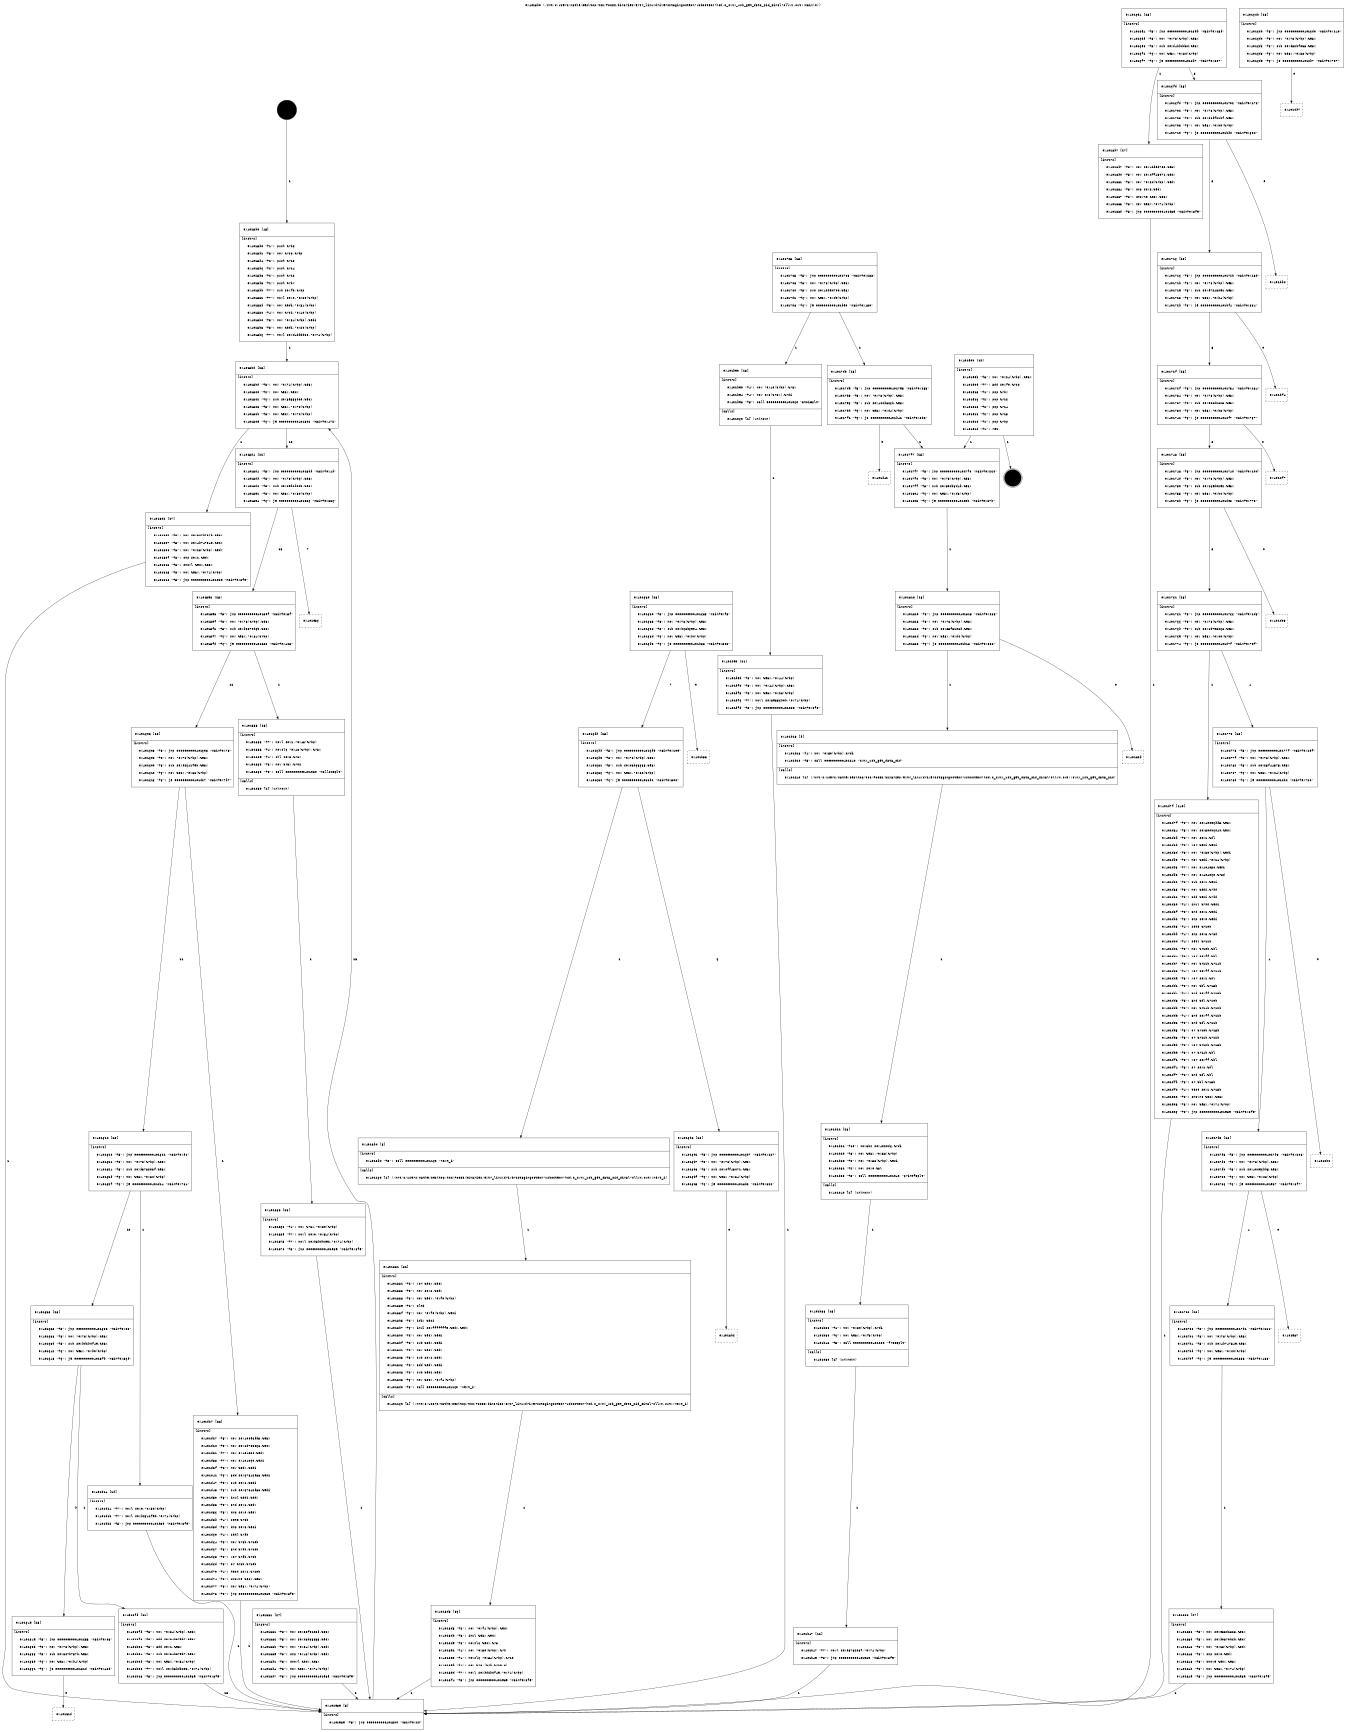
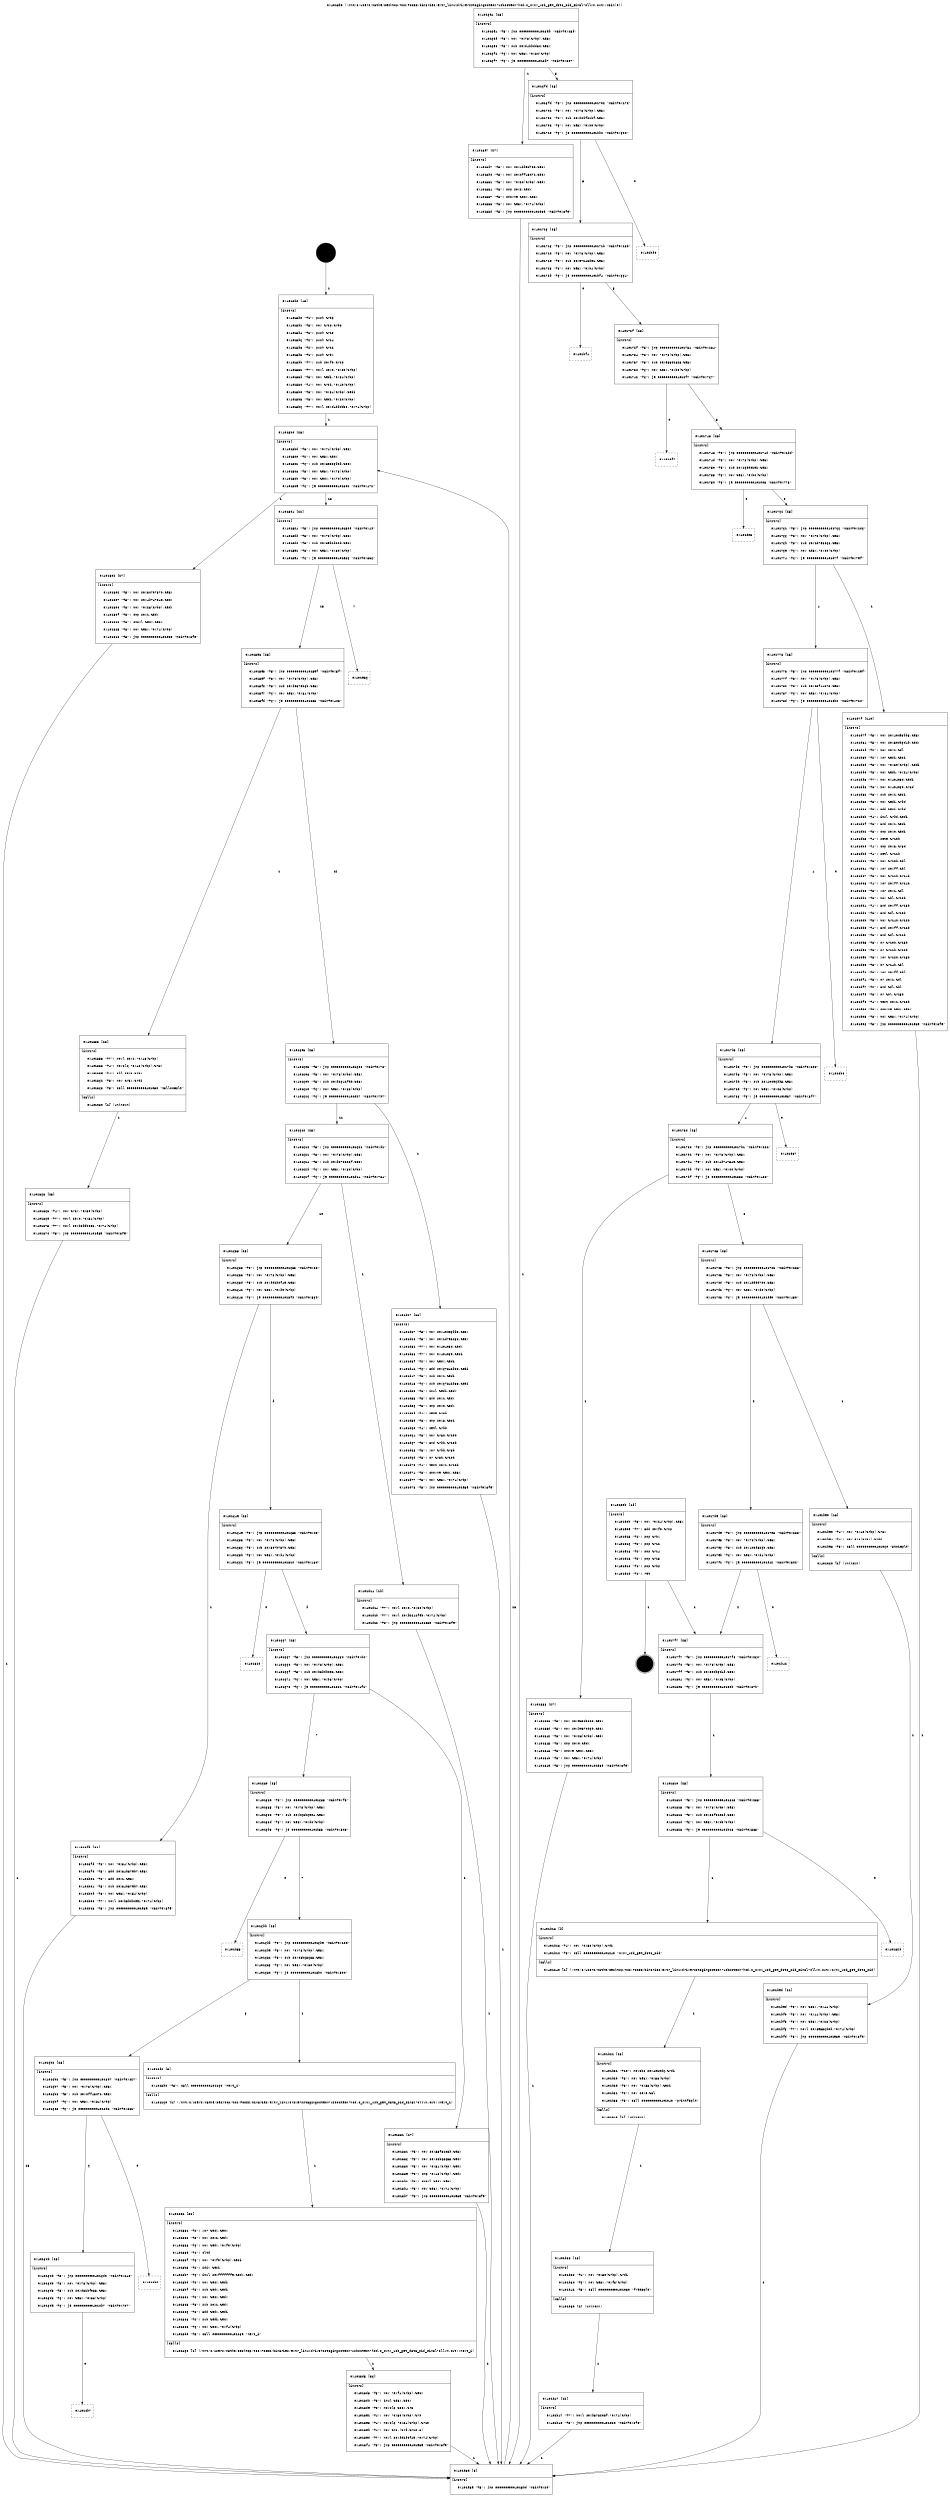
none -> (735, 1213)
none -> (318, 1664)
none -> (85, 2183)
